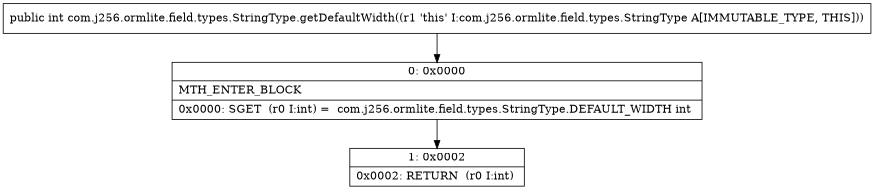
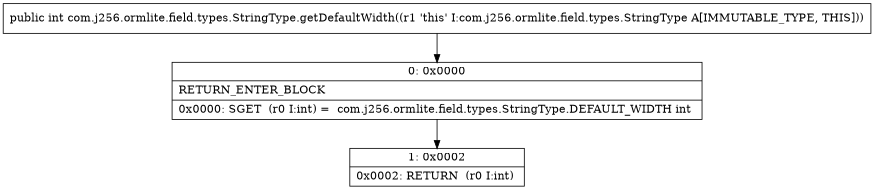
(240, 90) -> (252, 90)
